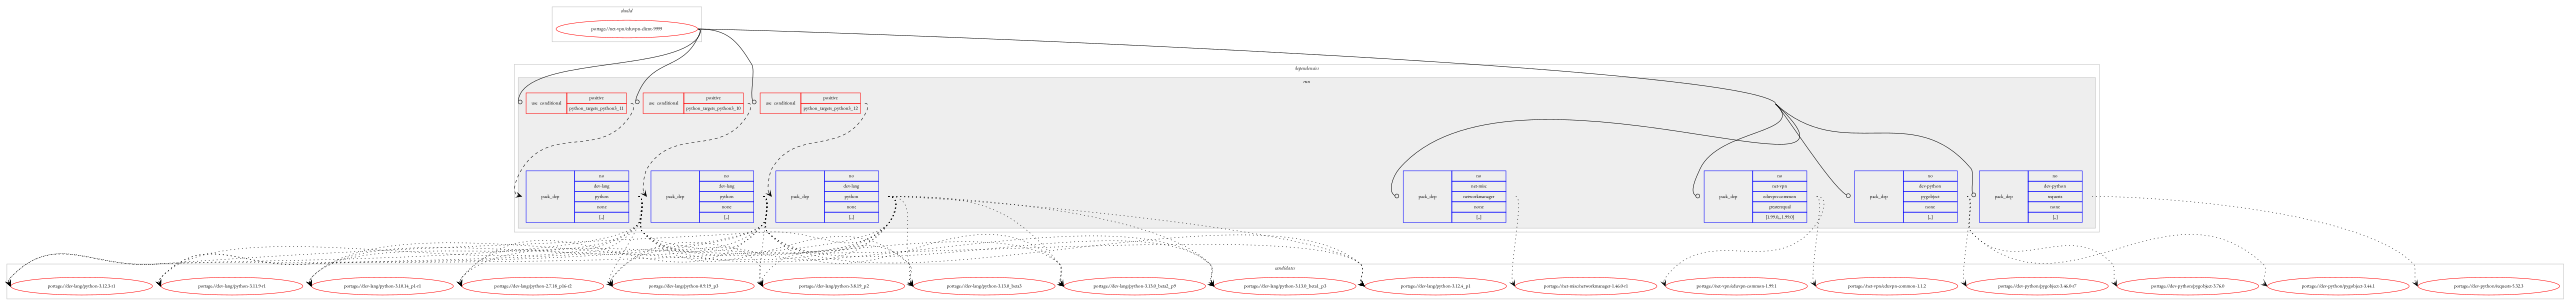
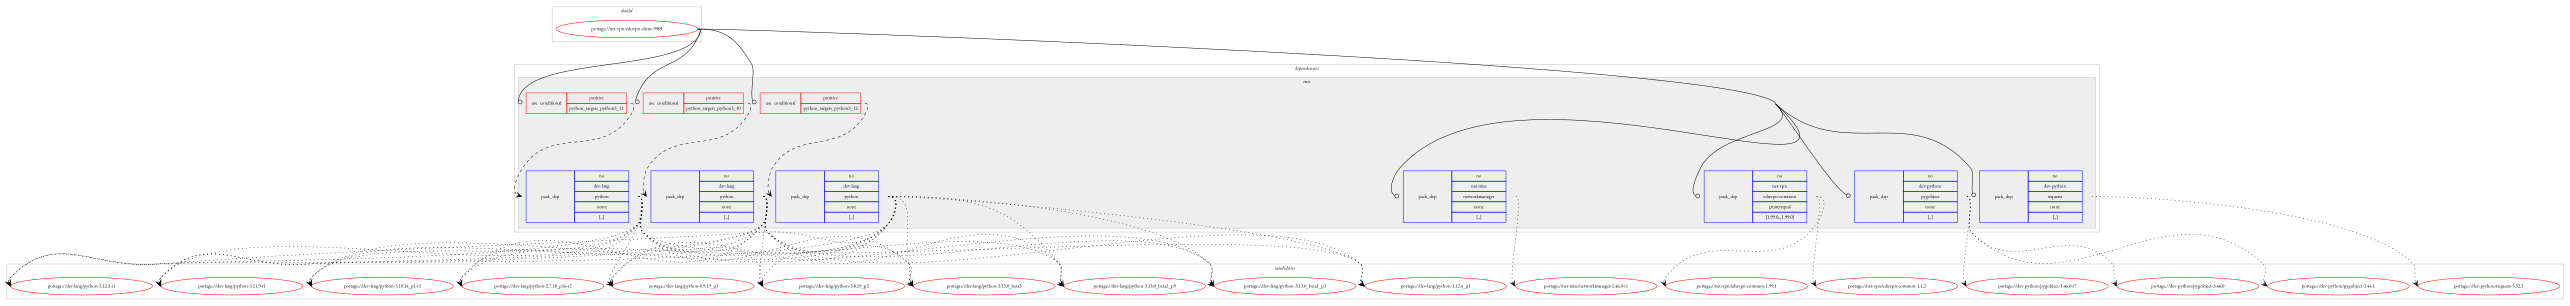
(627, 29) -> (627, 29)
(2188, 286) -> (2188, 286)
